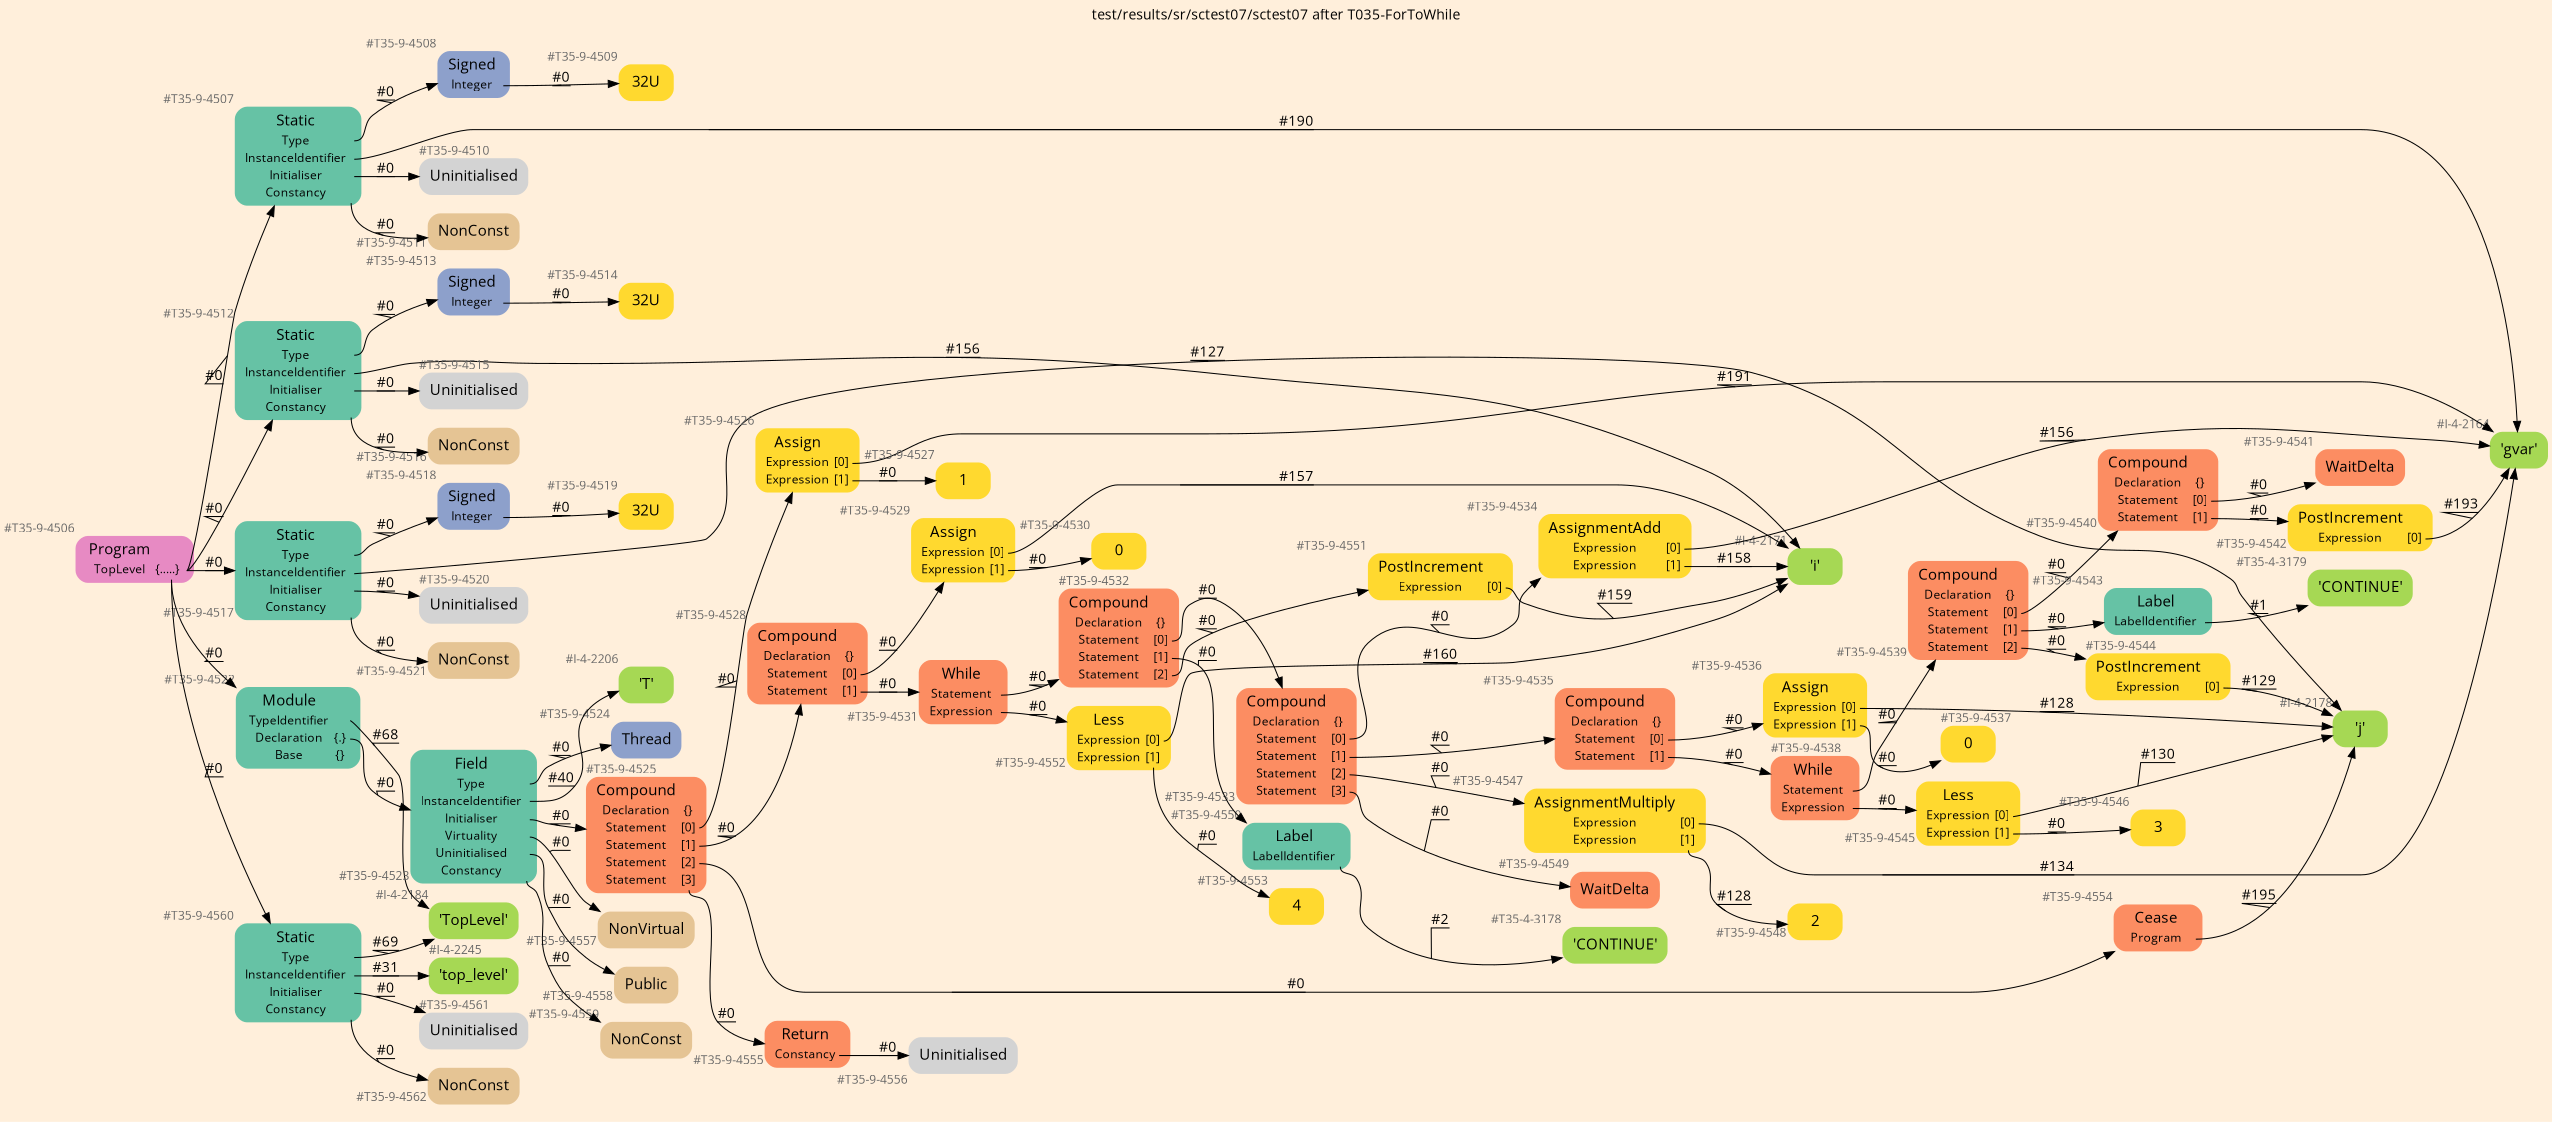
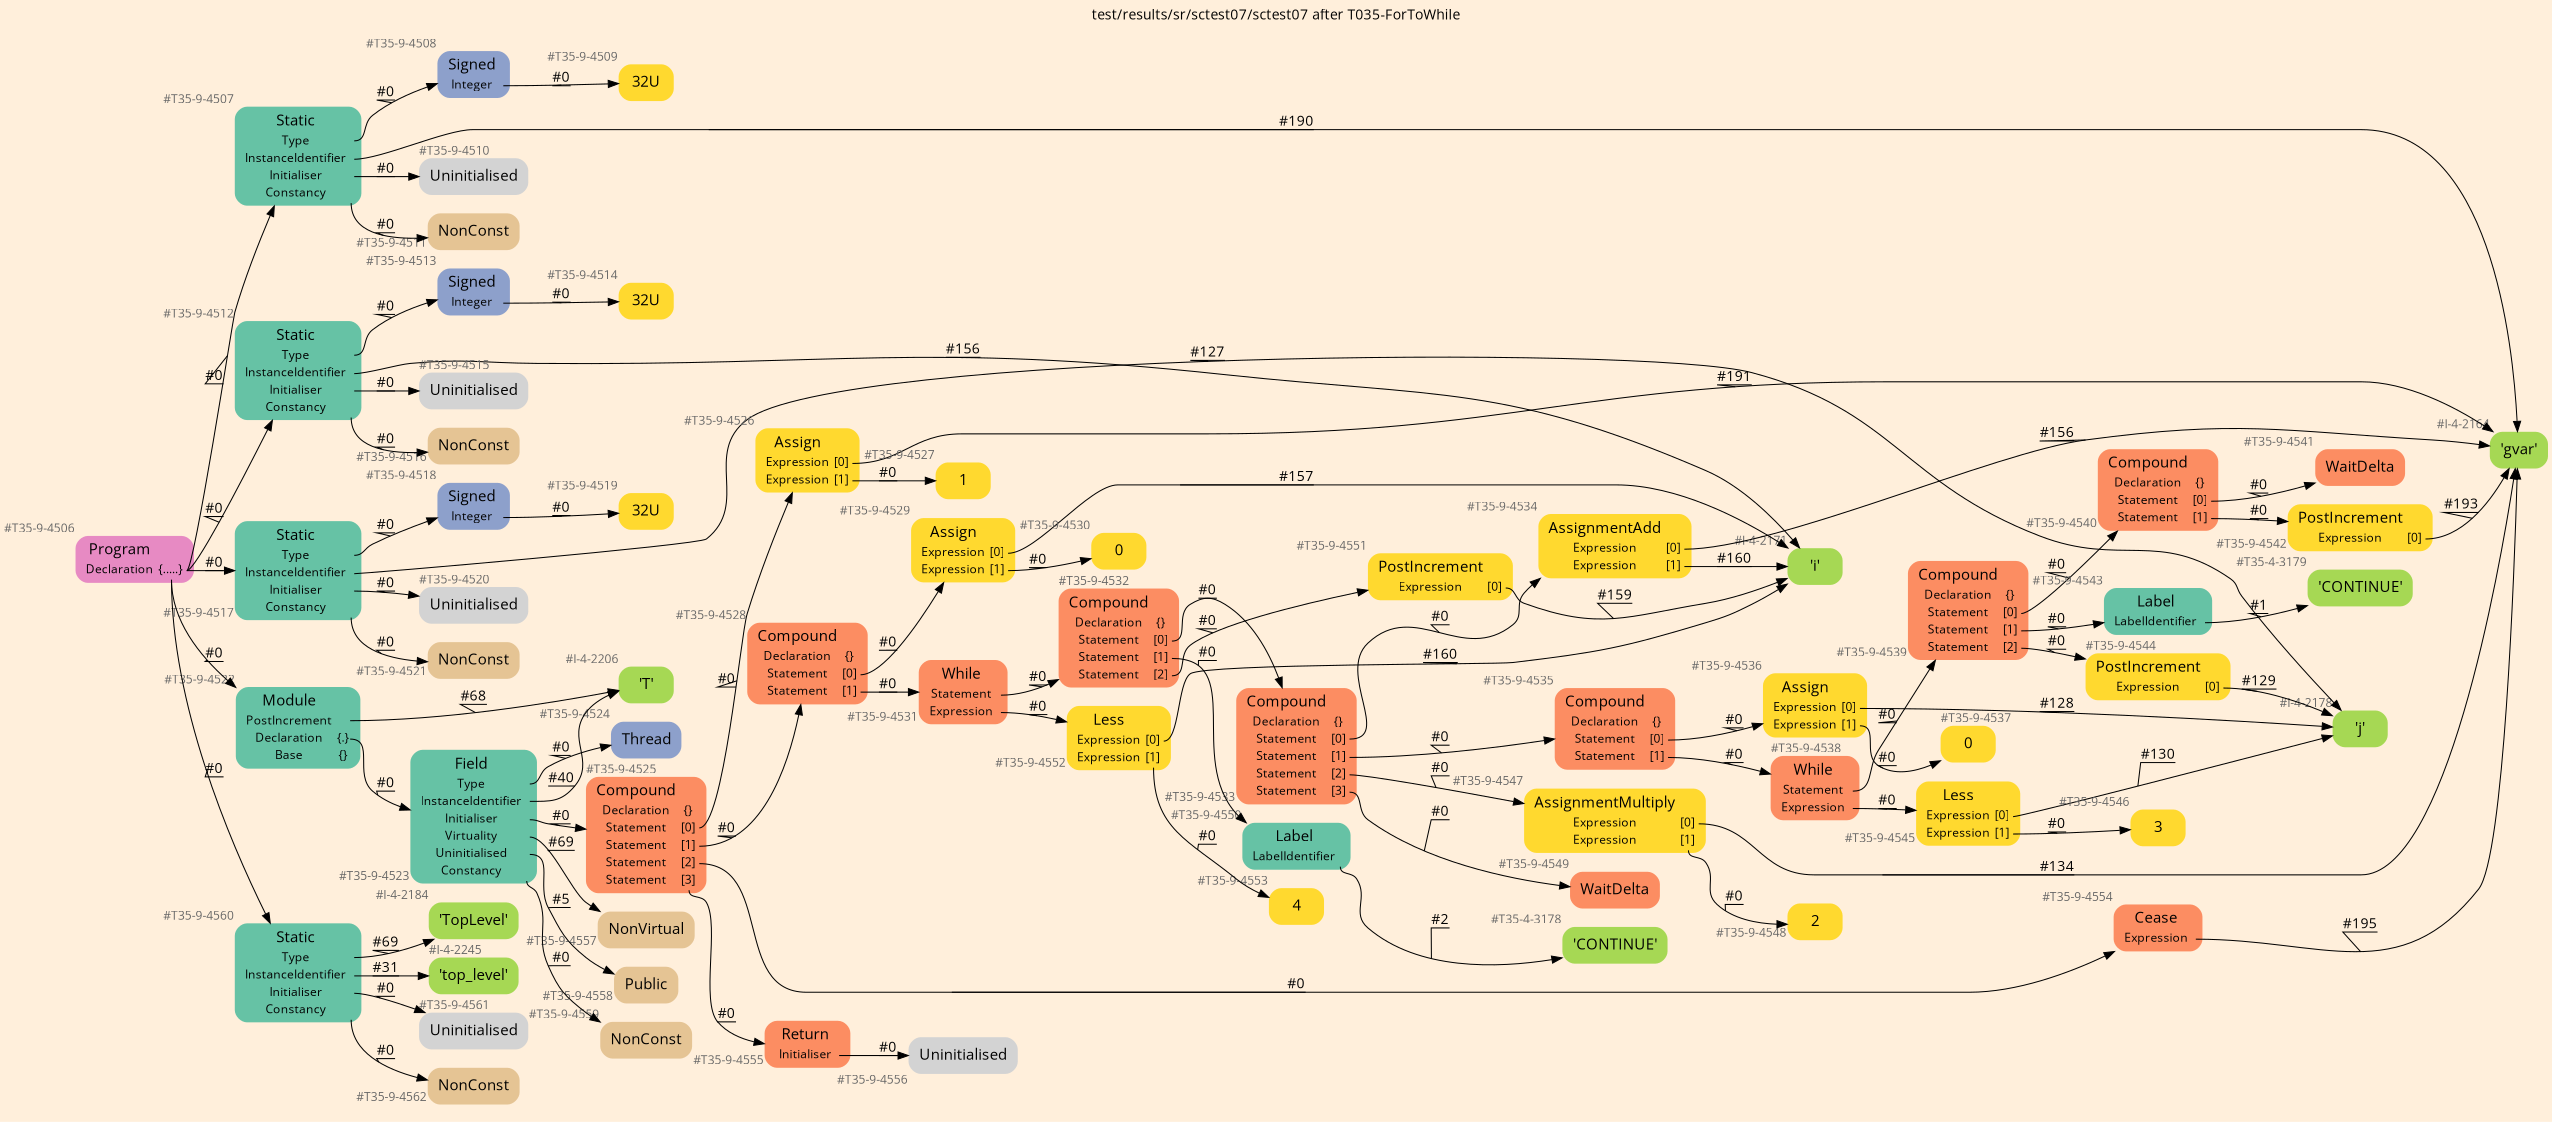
(1734, 559) -> (1734, 559)
(120, 570) -> (120, 570)
(289, 721) -> (289, 721)
(403, 799) -> (480, 712)
(561, 843) -> (561, 843)
(2303, 868) -> (2493, 837)
(1734, 897) -> (1734, 897)
(561, 900) -> (561, 900)
(2157, 938) -> (2157, 938)
(805, 1055) -> (805, 1055)
